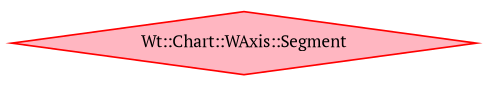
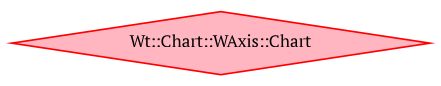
(244, 43) -> (221, 43)
